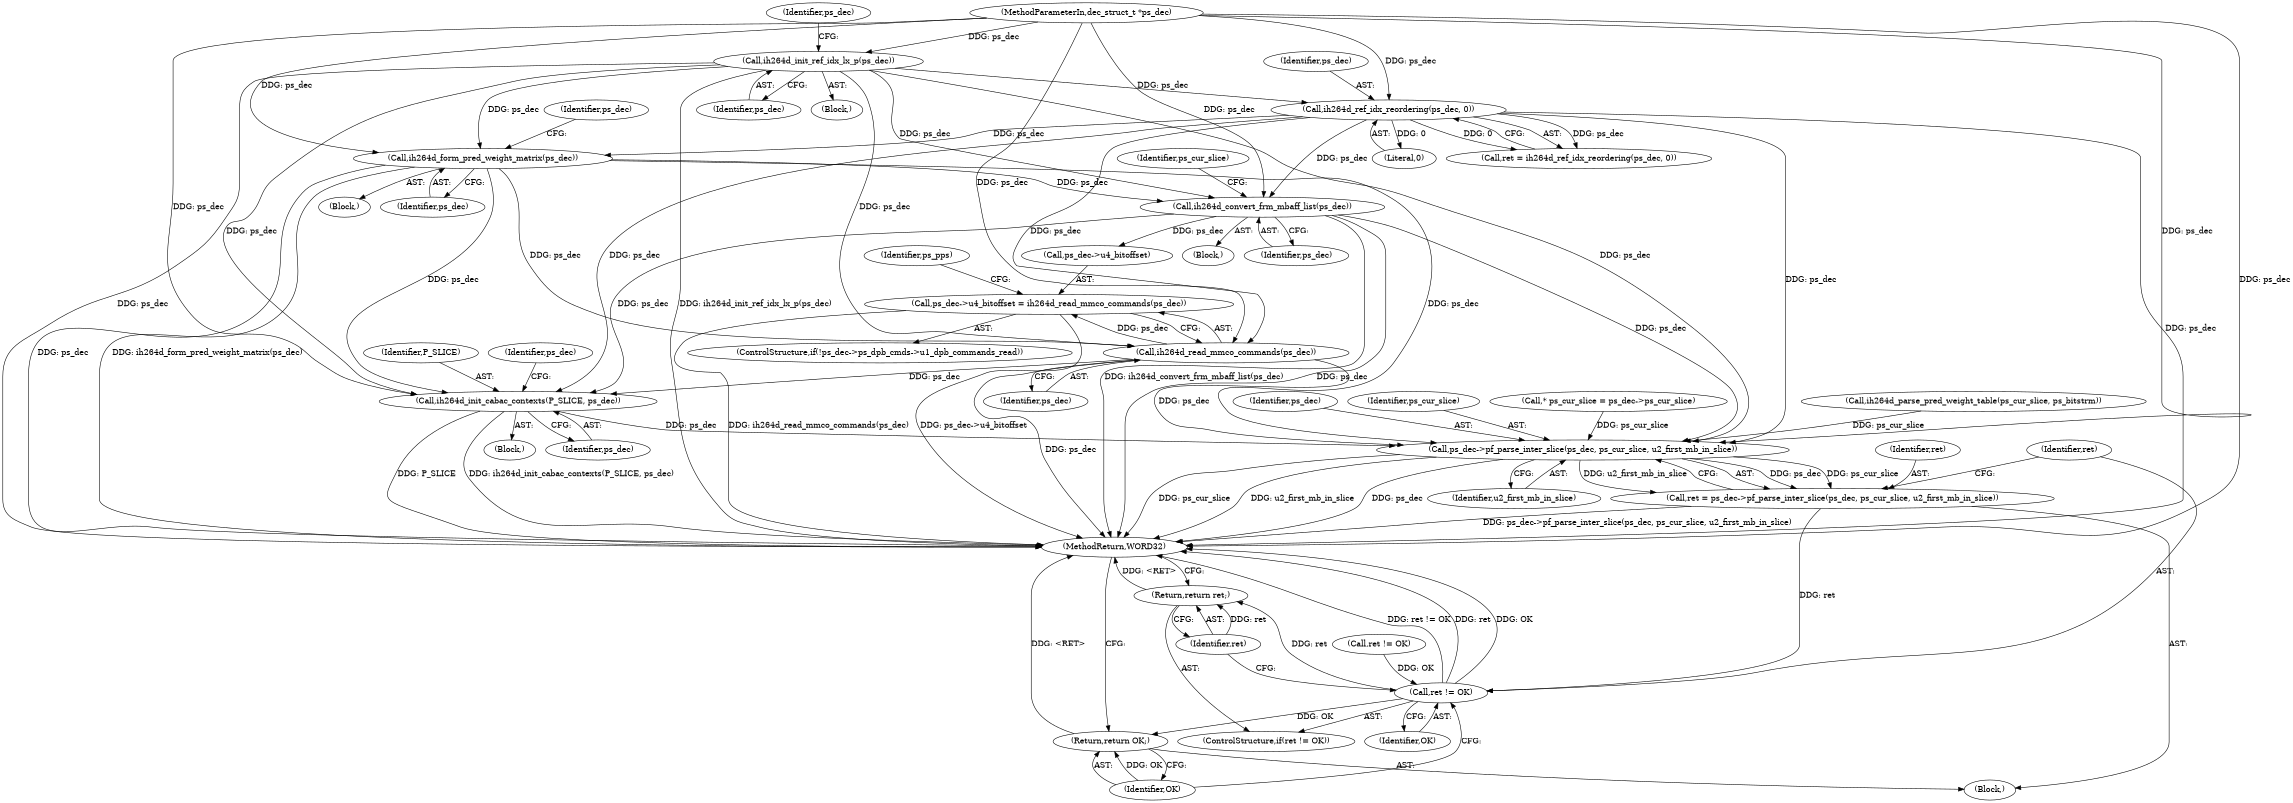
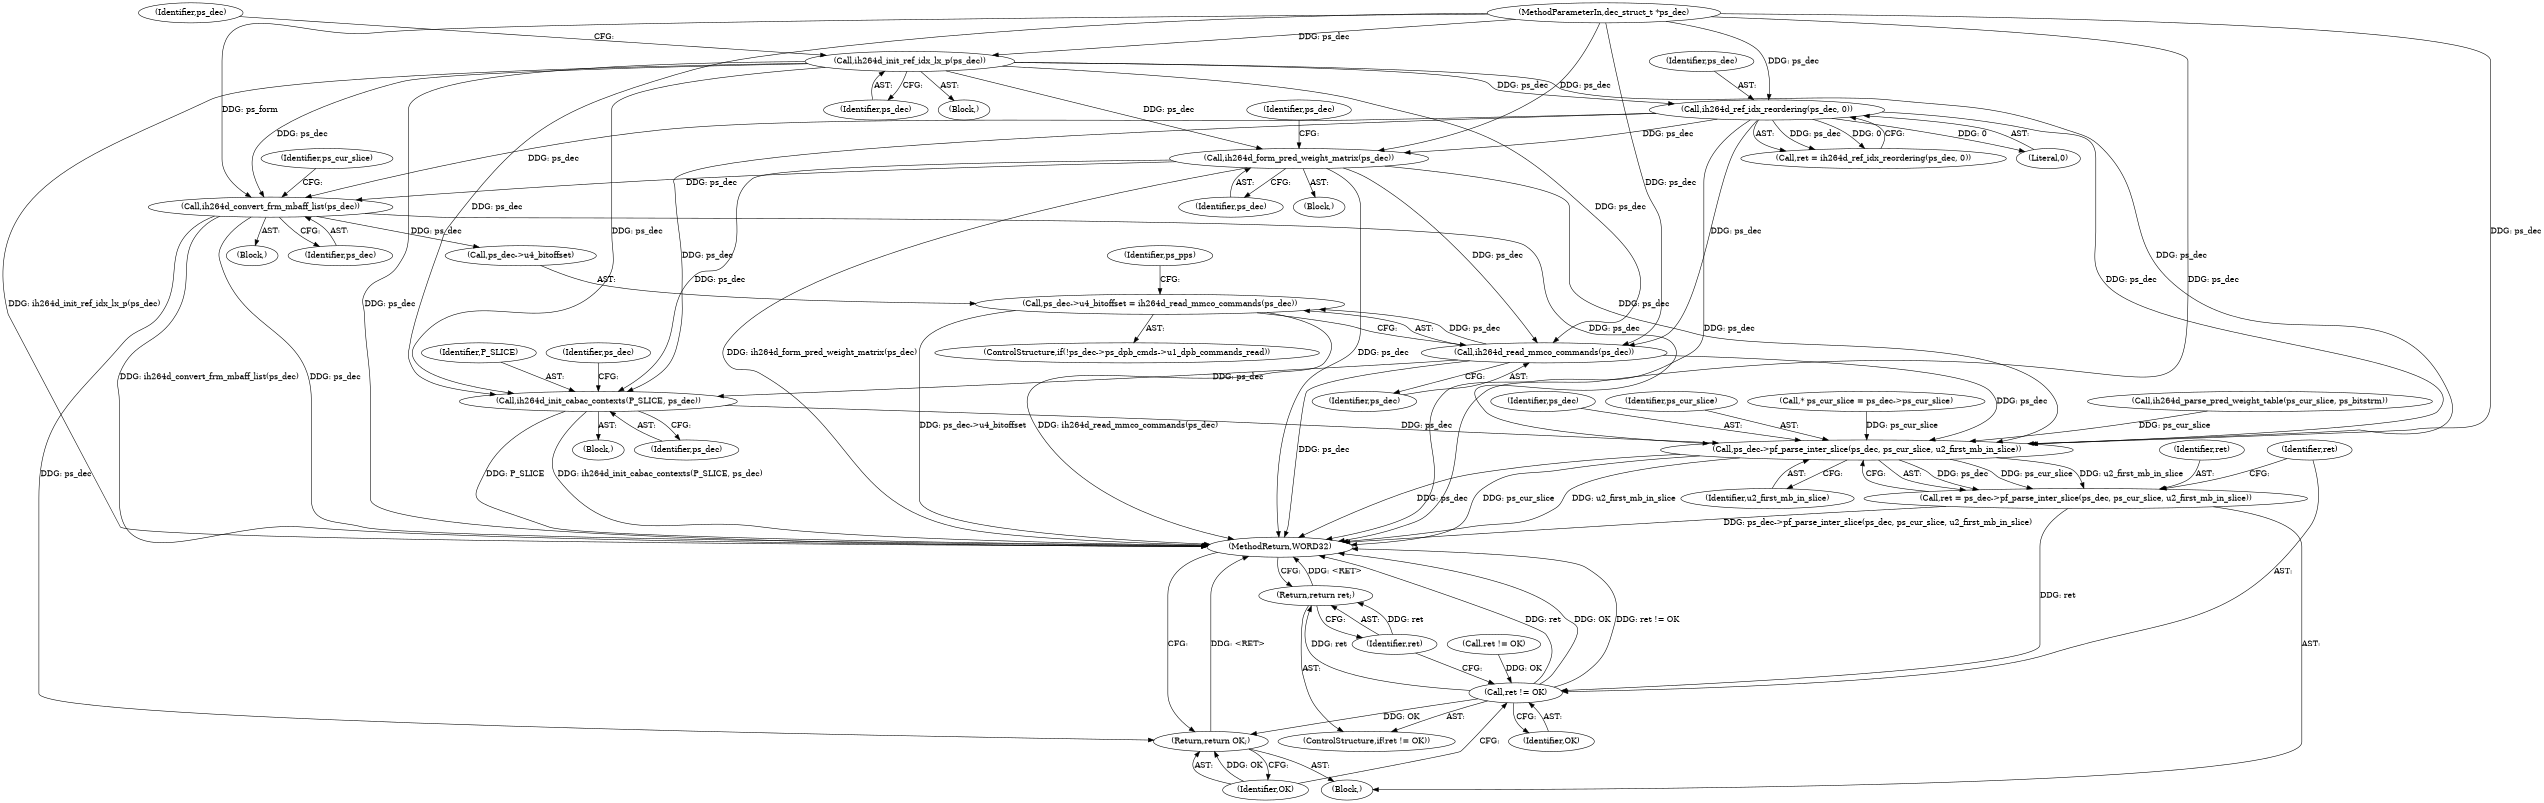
(1229, 110) -> (250, 110)
(832, 236) -> (320, 719)
